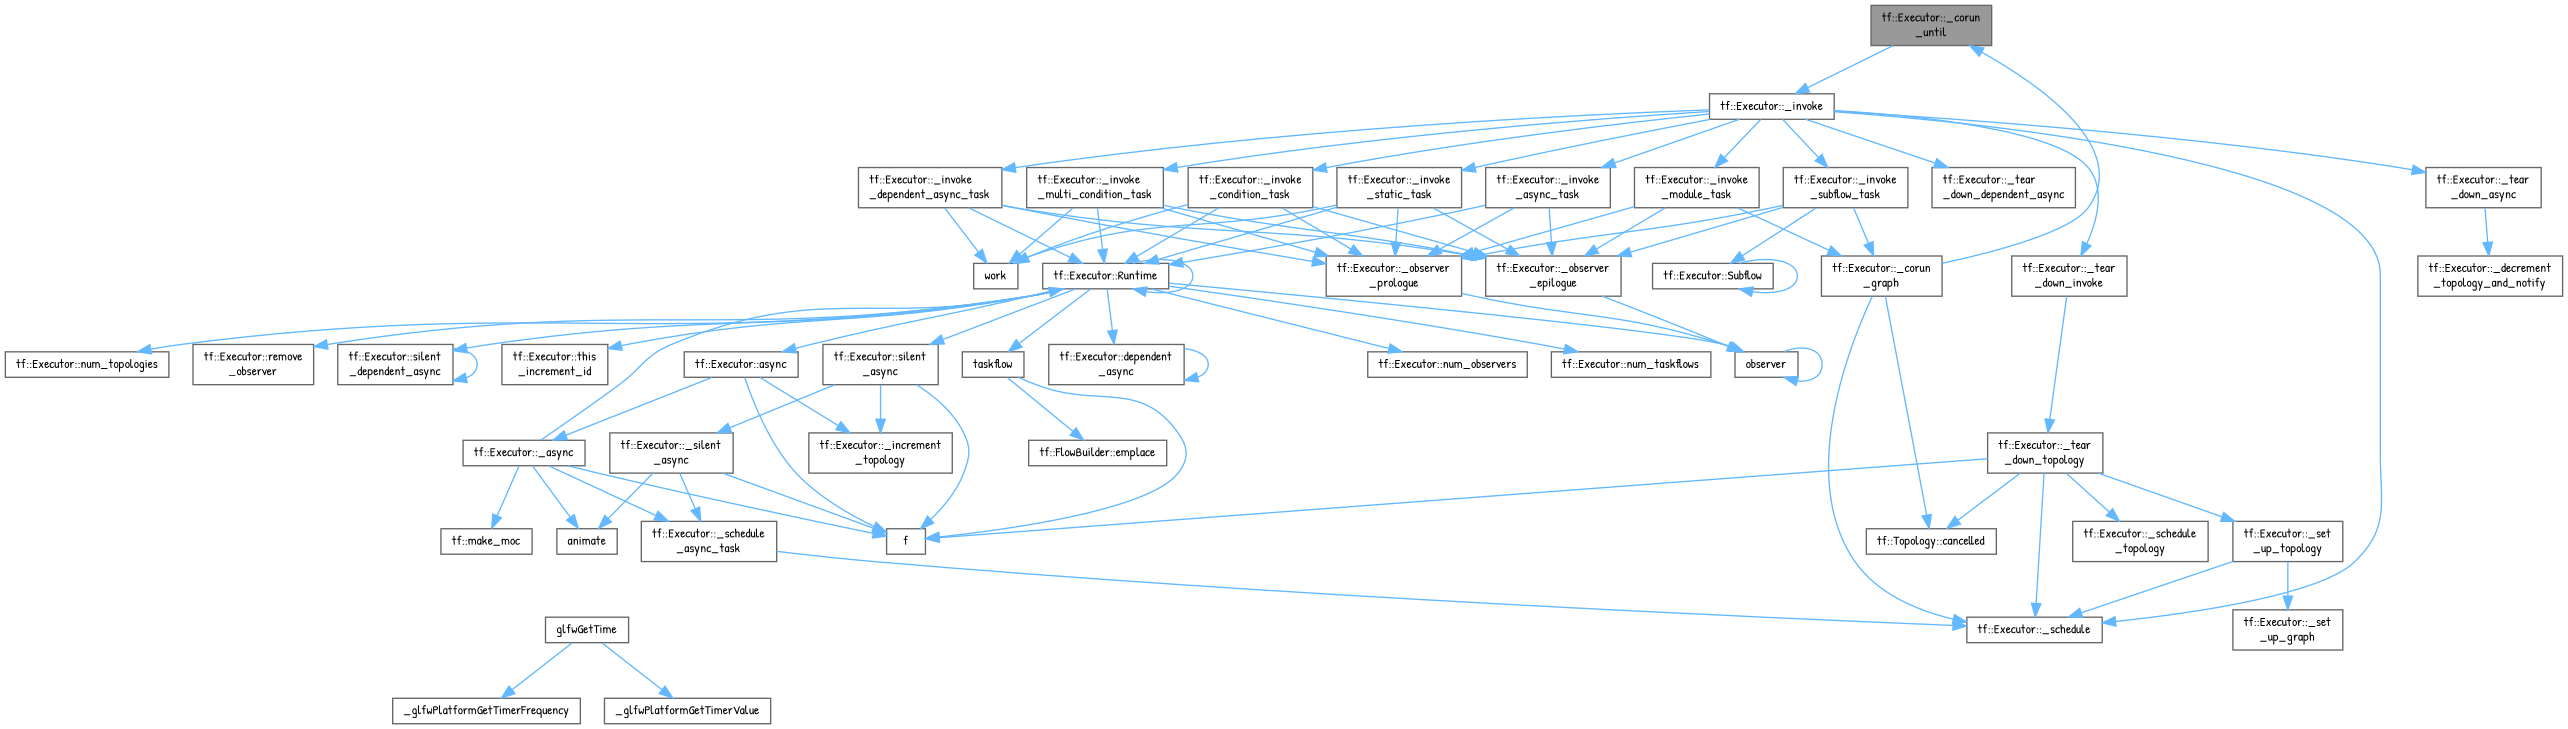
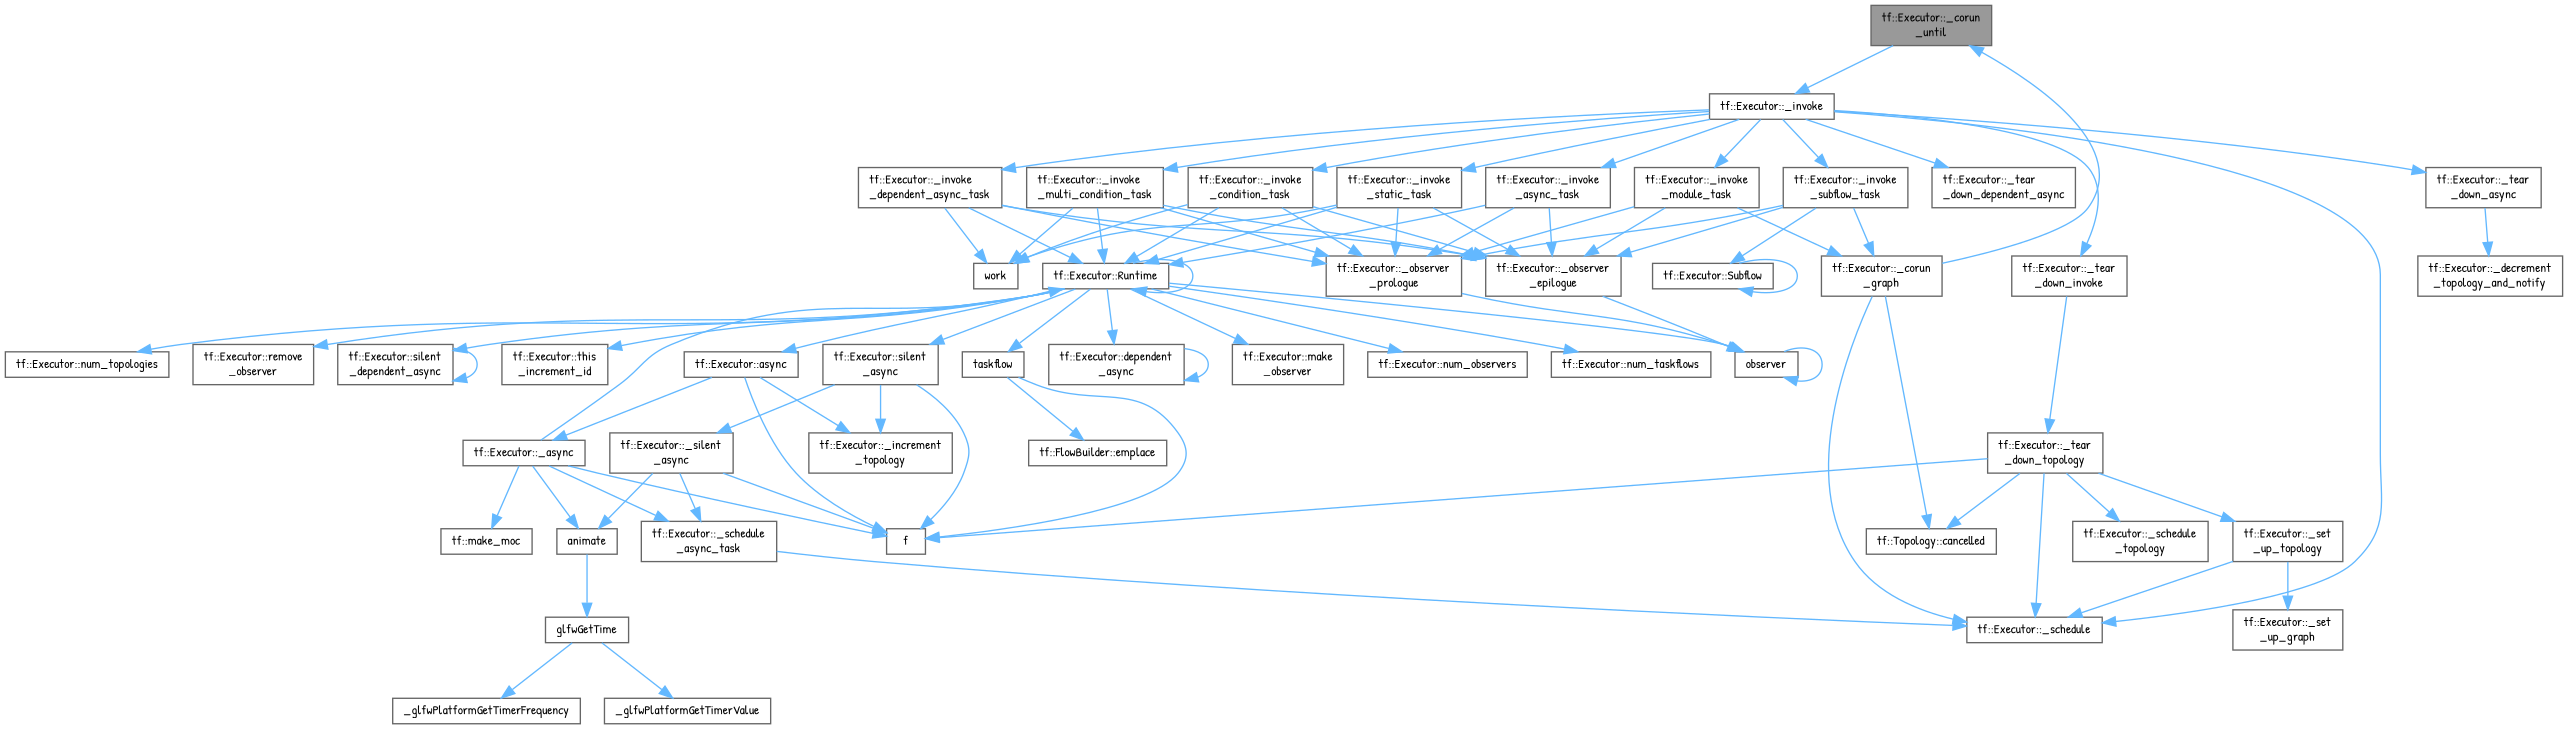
none -> (1288, 365)
none -> (587, 579)
